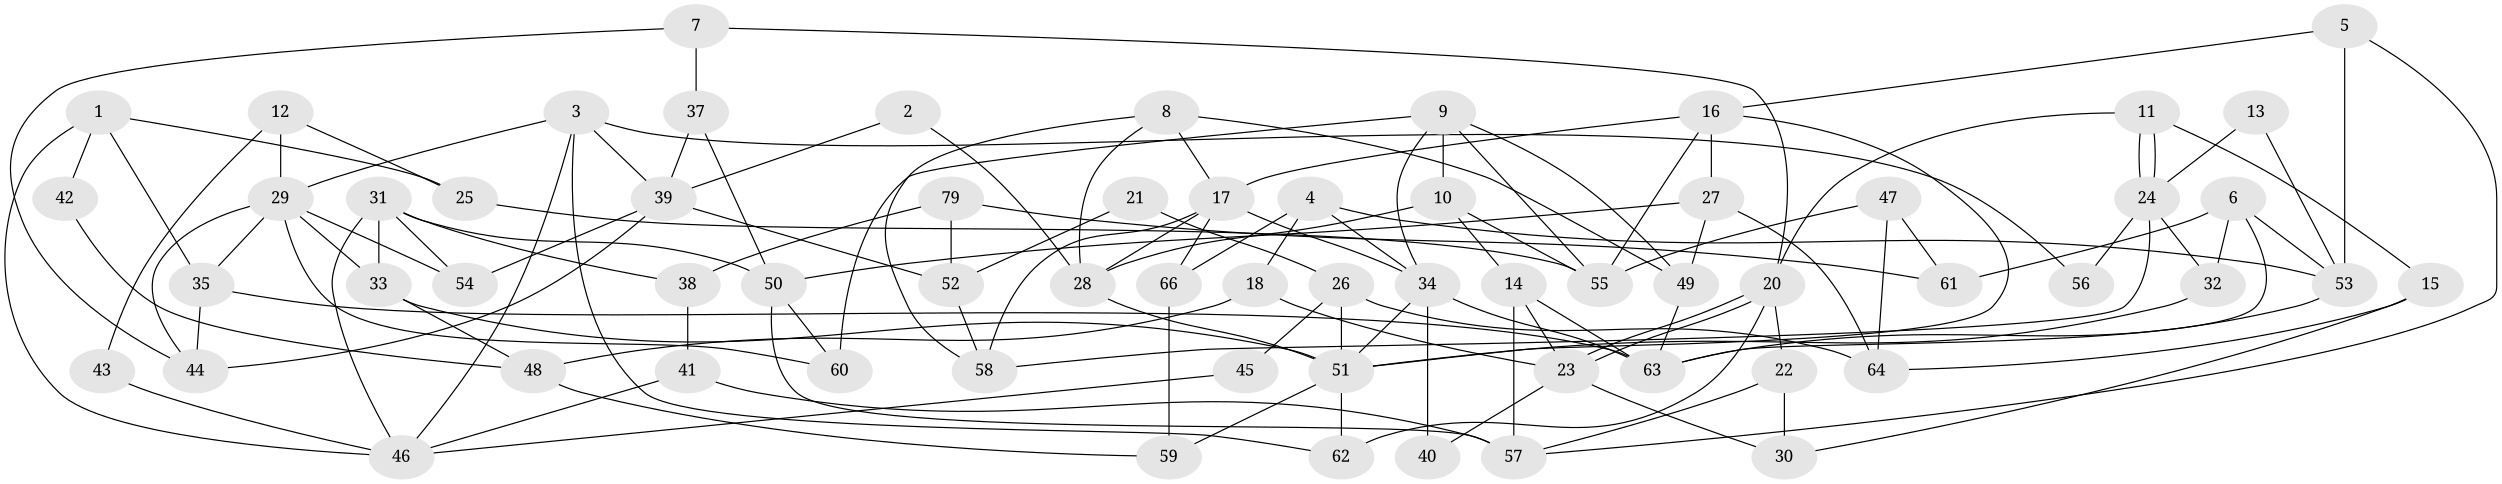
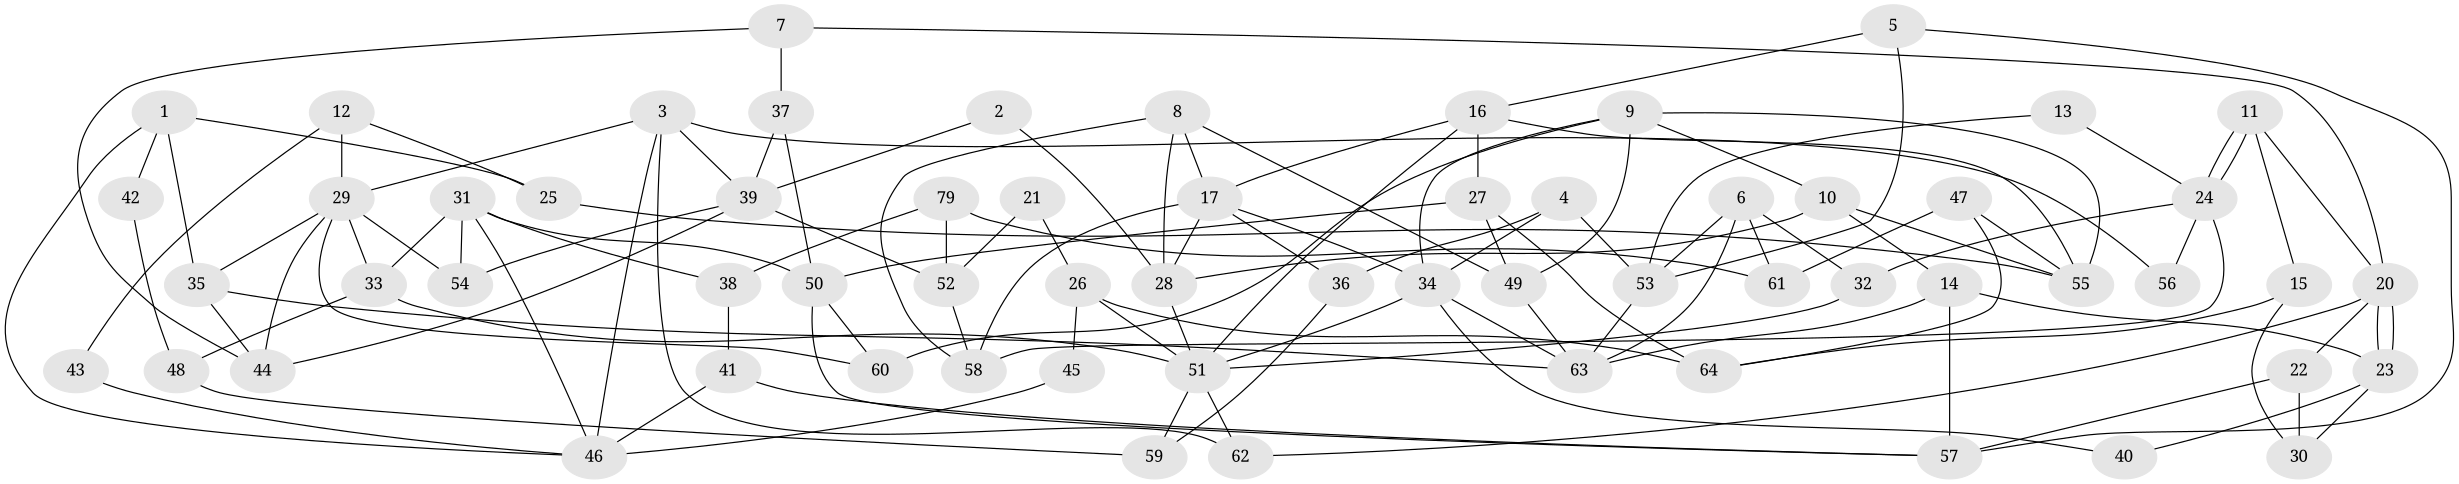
(1169, 285) -> (1341, 285)
(1255, 285) -> none
